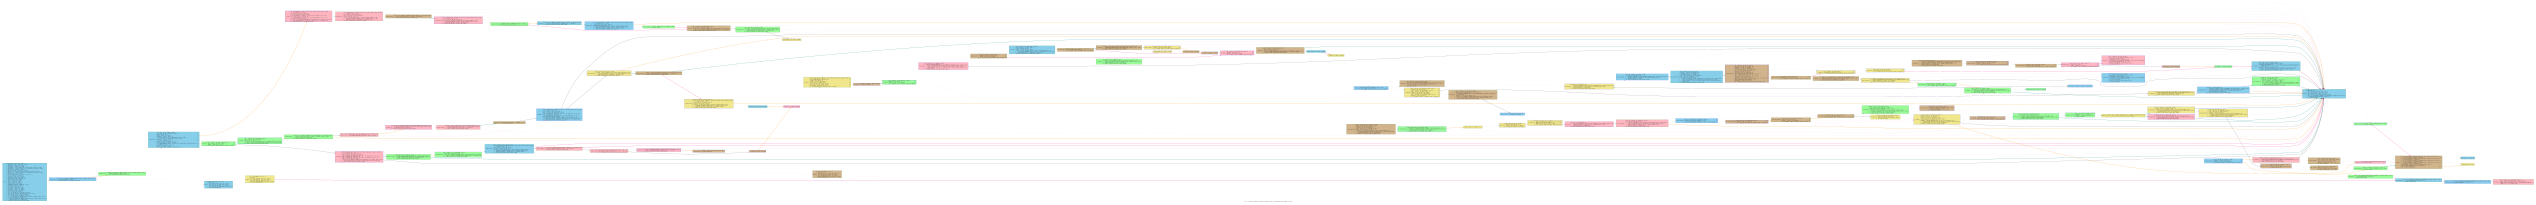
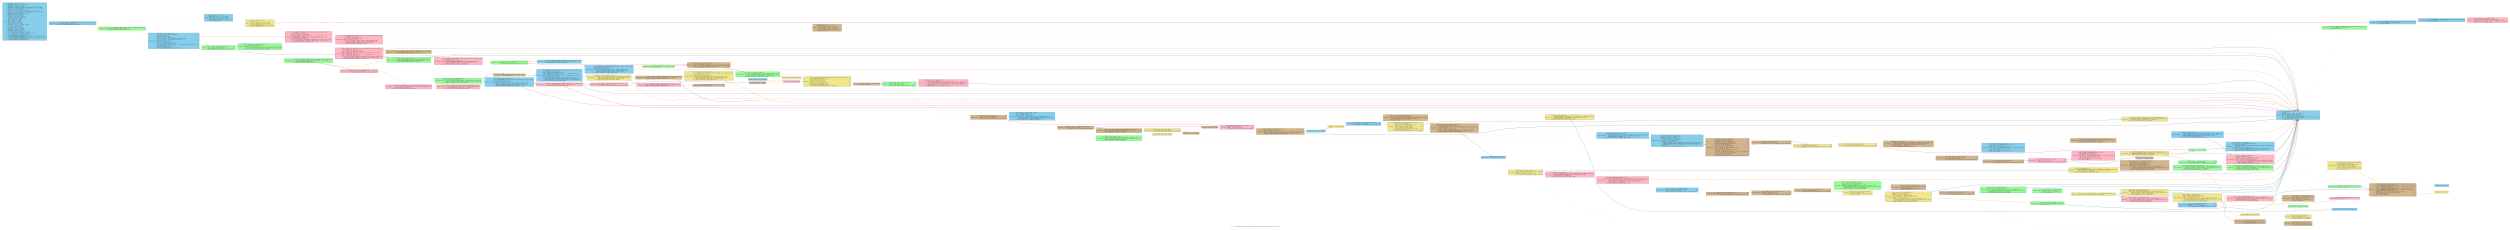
(2276, 81) -> (2250, 159)
none -> (2345, 166)
none -> (2093, 170)
